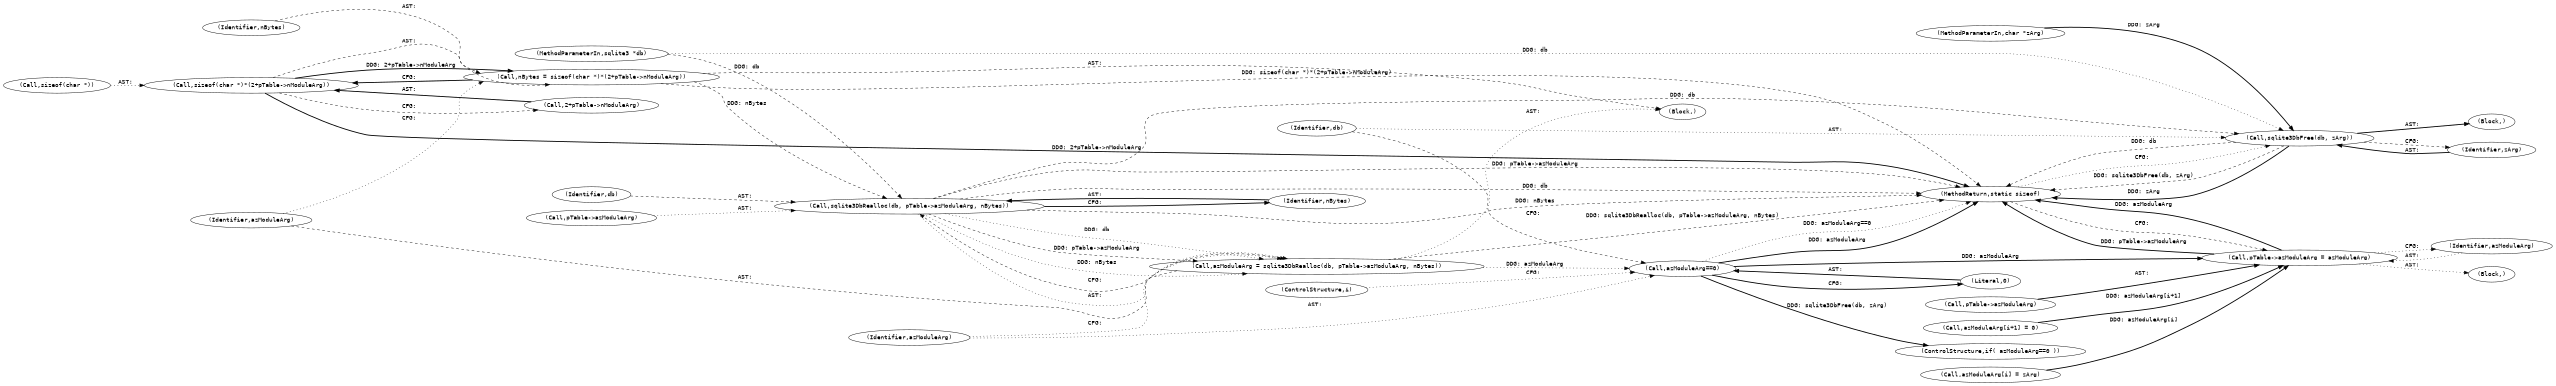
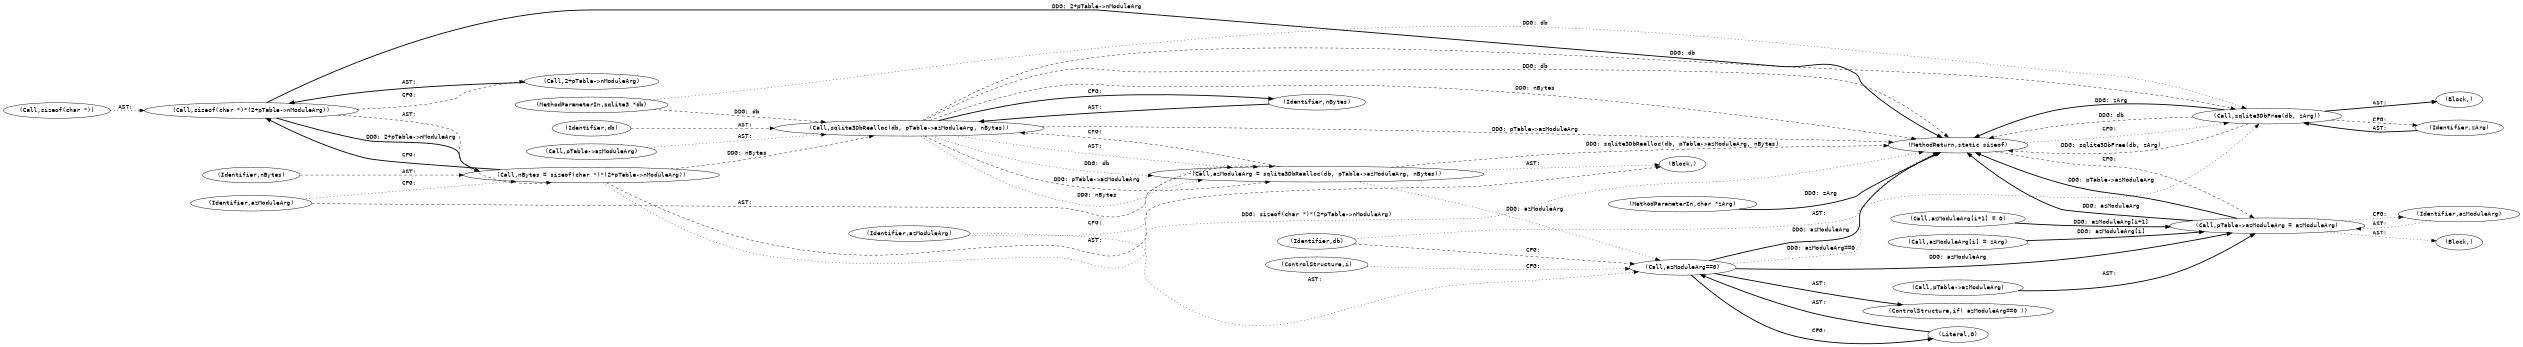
(2182, 43) -> (1843, 200)
(1331, 78) -> (1242, 222)
(1837, 306) -> (1821, 284)
